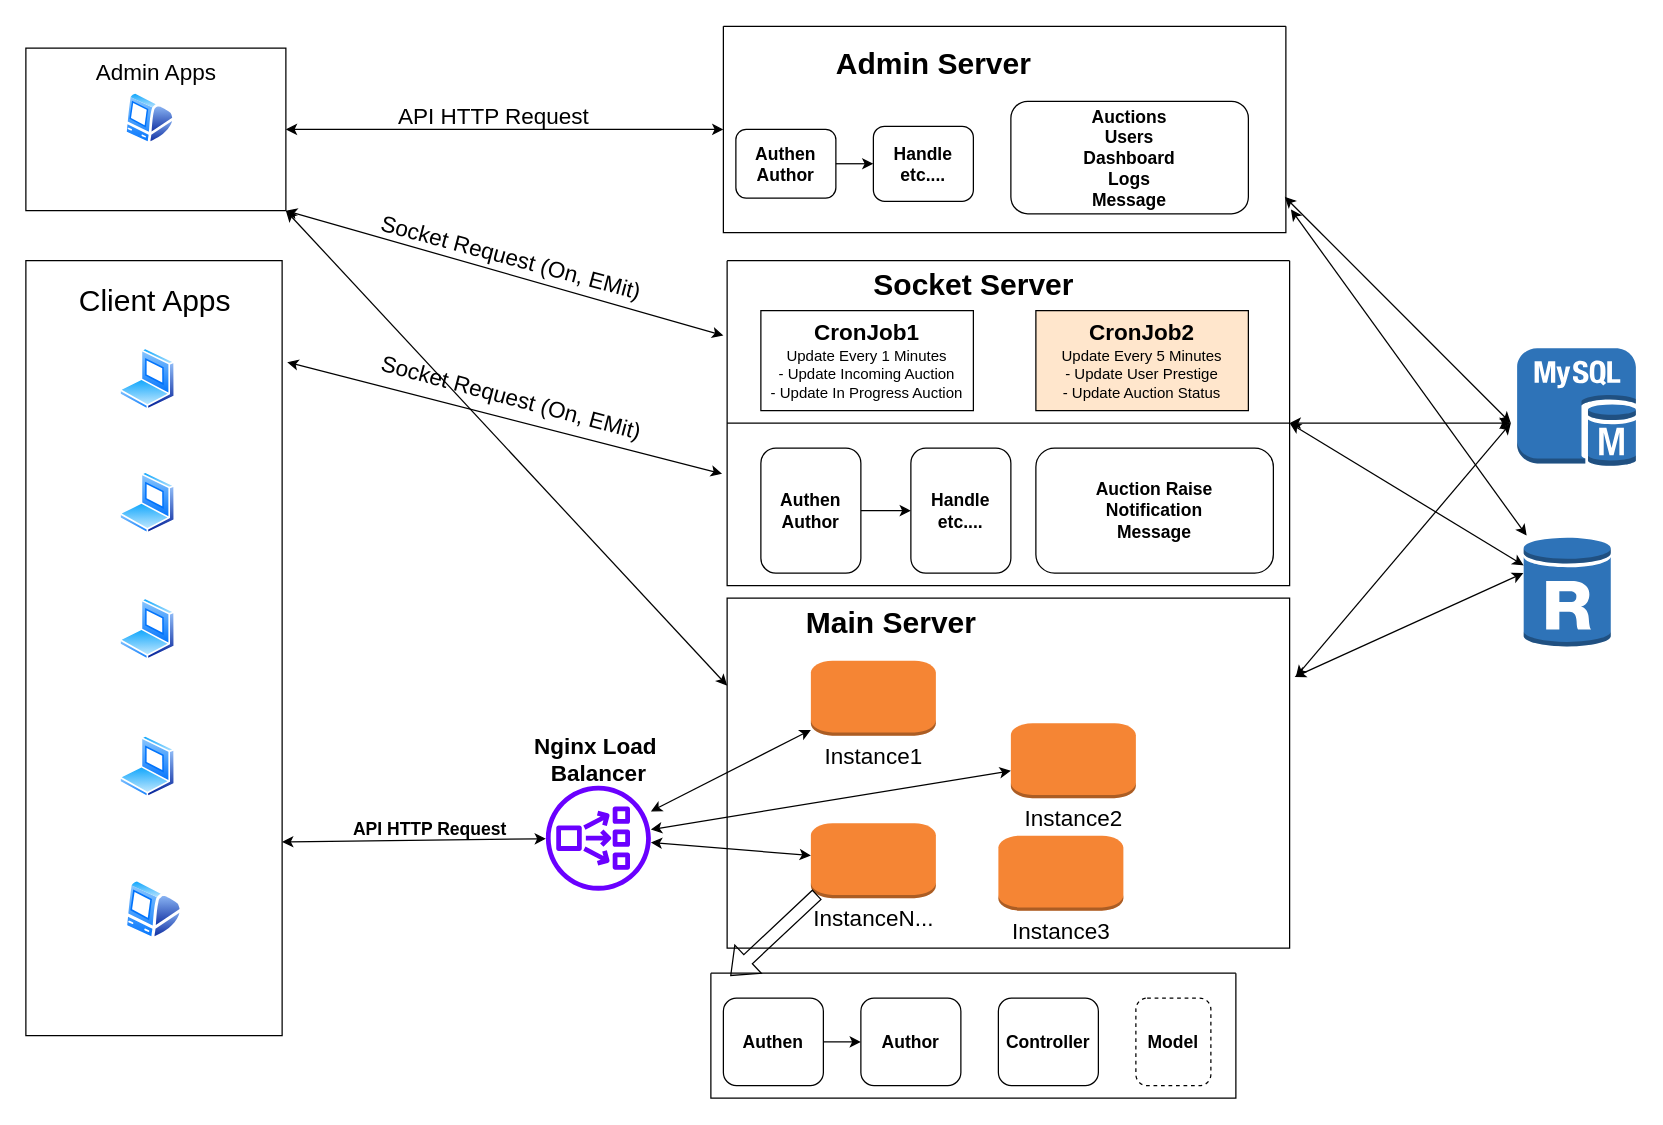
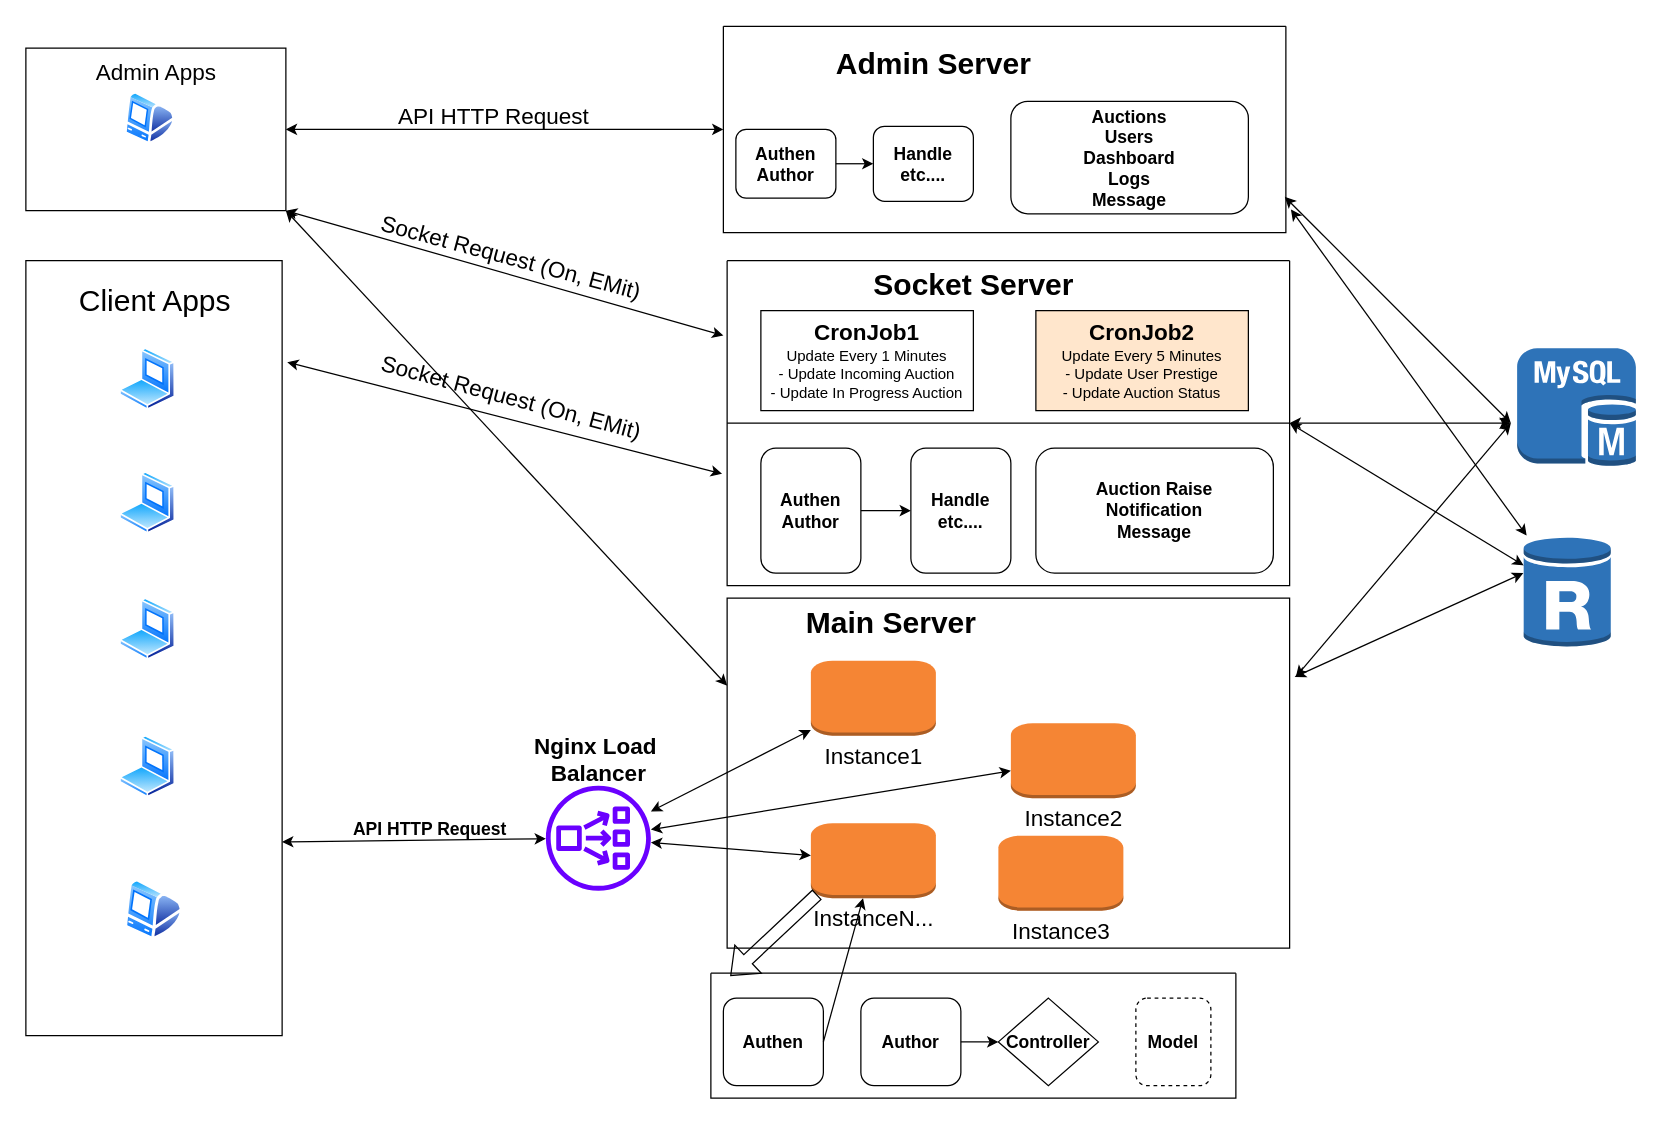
(837, 1042) -> (842, 974)
none -> (975, 1042)
(1048, 1042) -> (1048, 1042)
